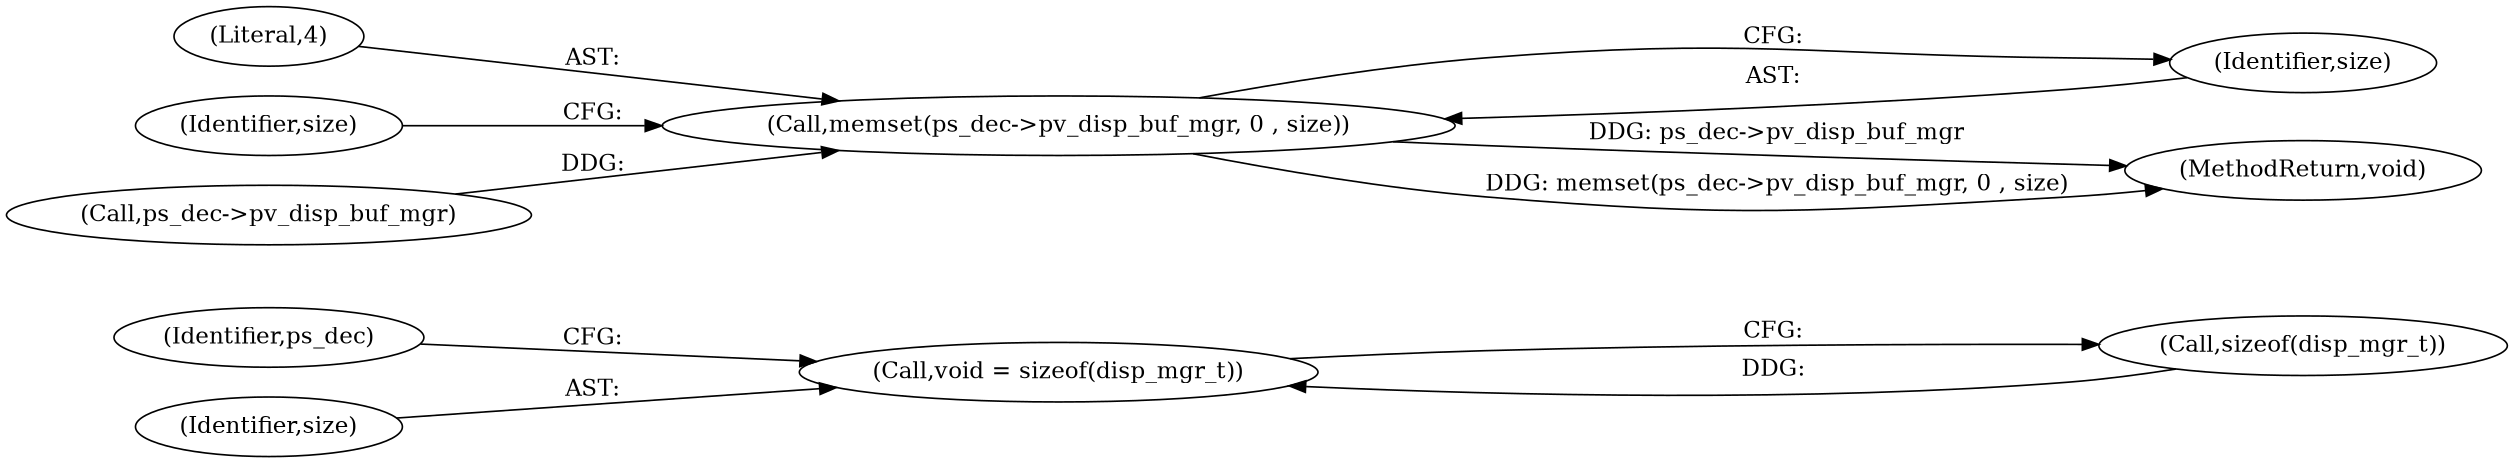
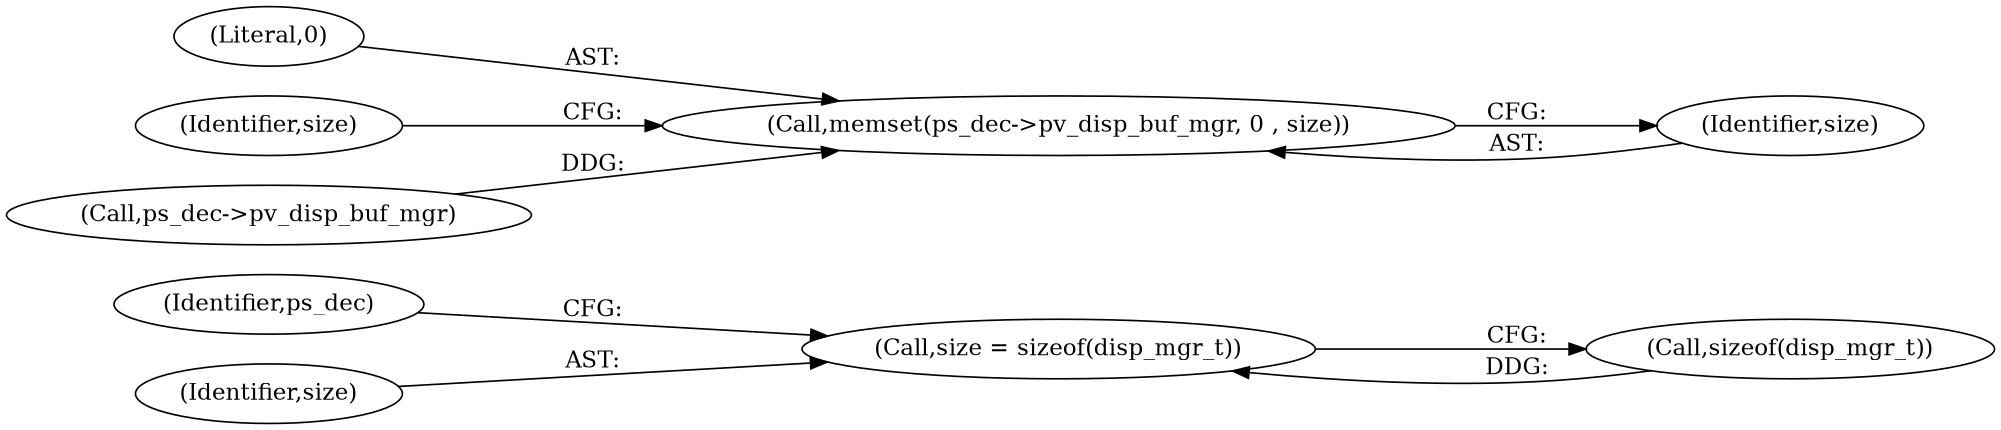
(269, 36) -> (269, 36)
(2303, 170) -> none
(1059, 372) -> (1059, 349)
